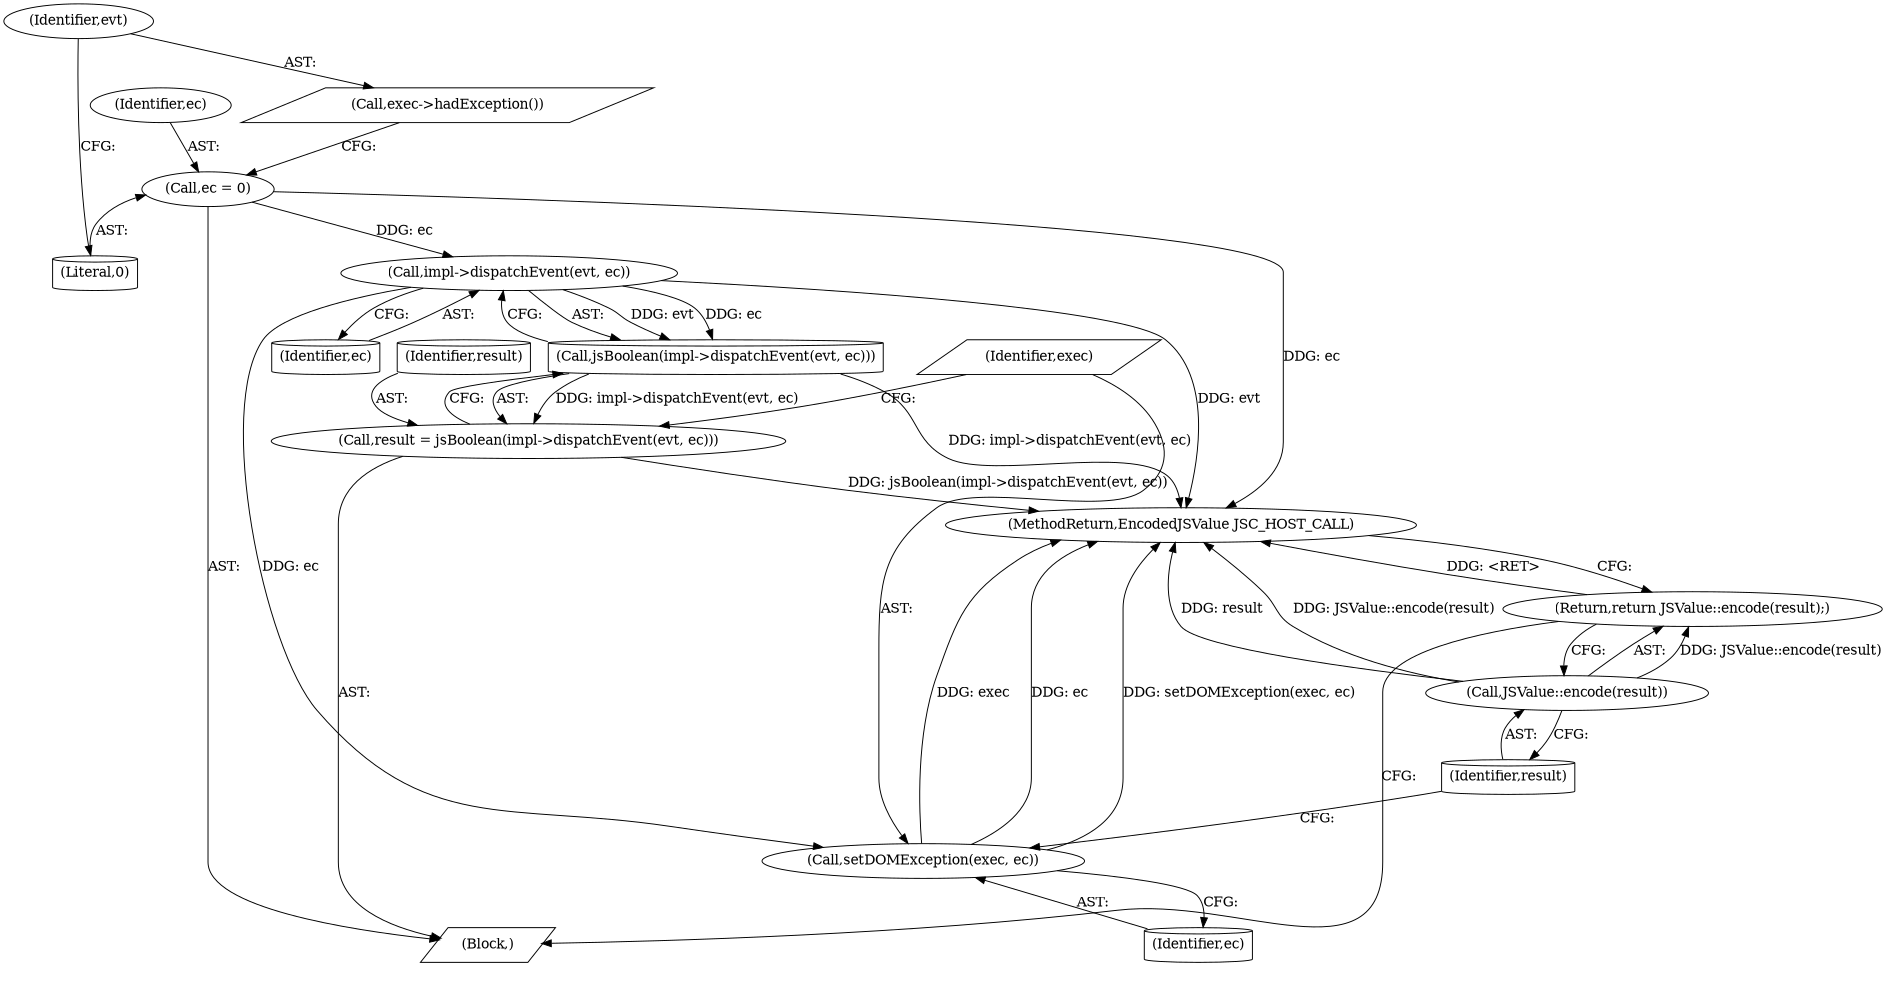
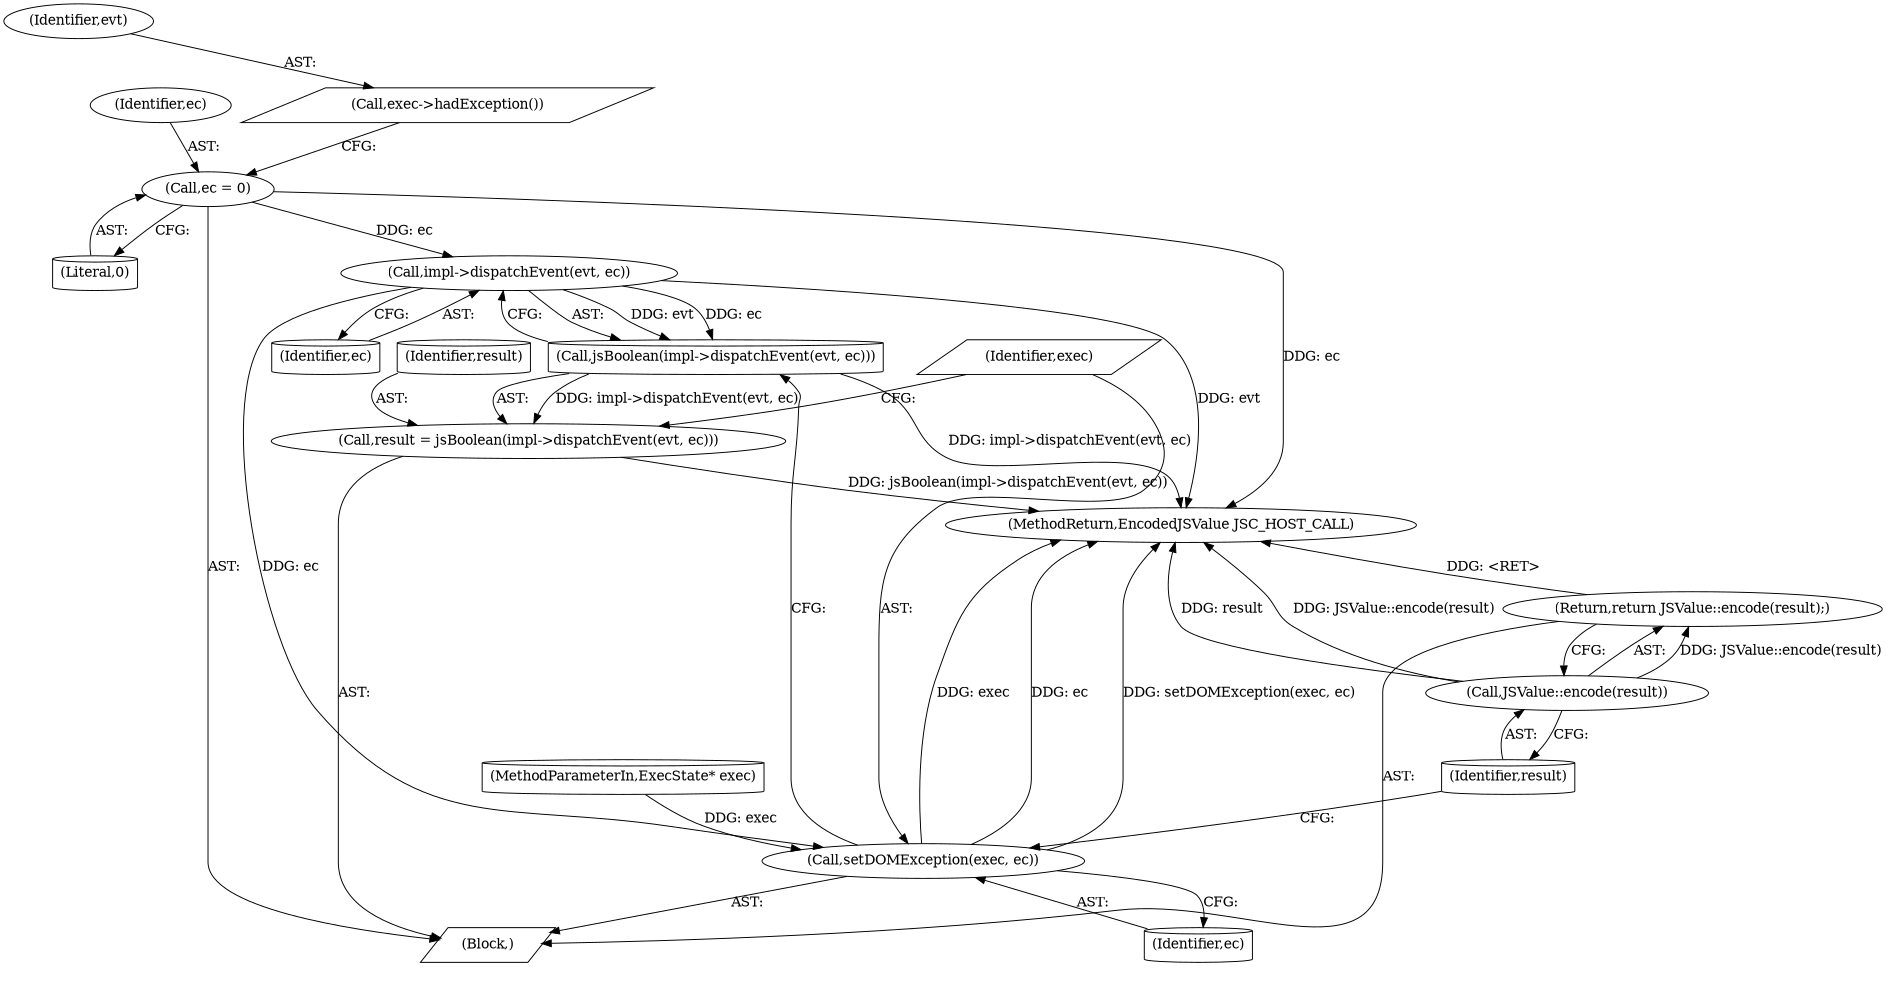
(79, 143) -> (152, 226)
(478, 385) -> (791, 627)
(1507, 553) -> none
none -> (623, 777)
(1401, 777) -> (1401, 777)
none -> (703, 903)
